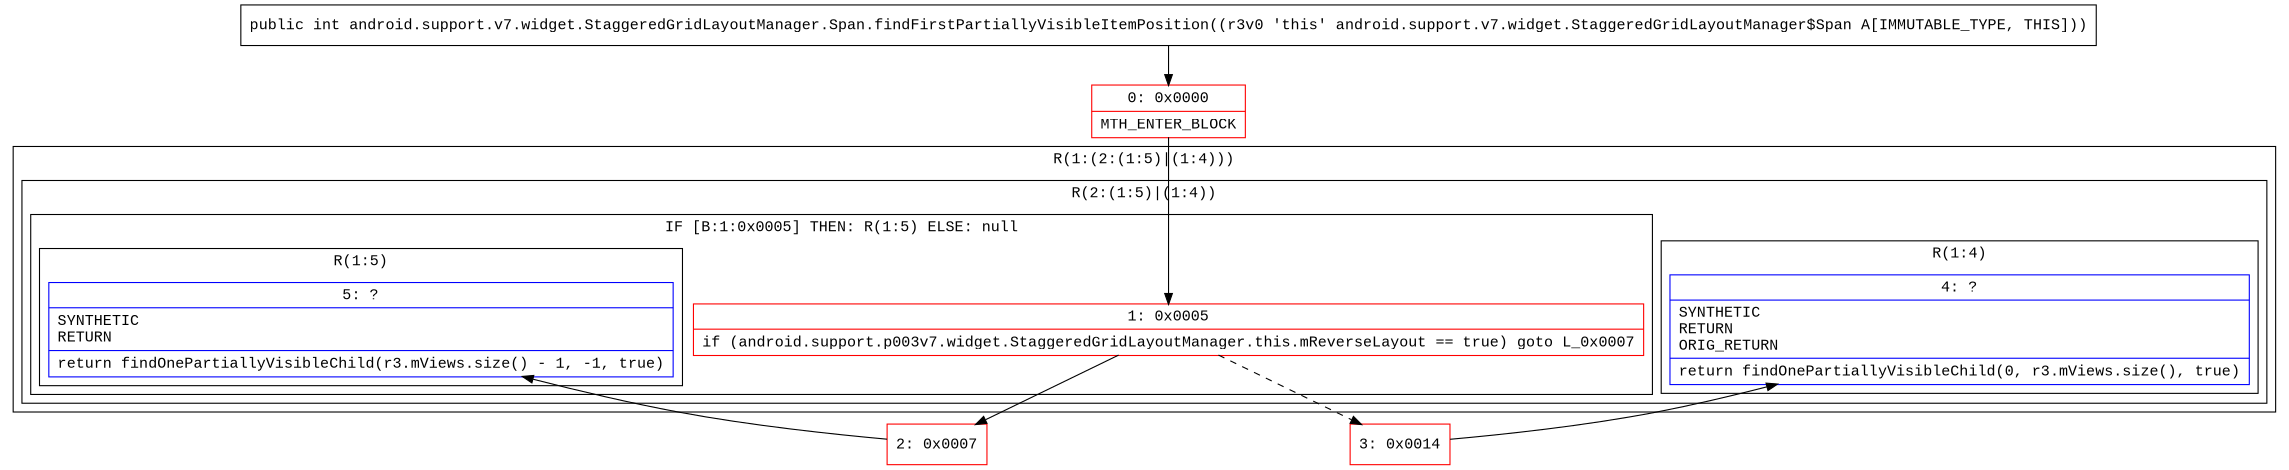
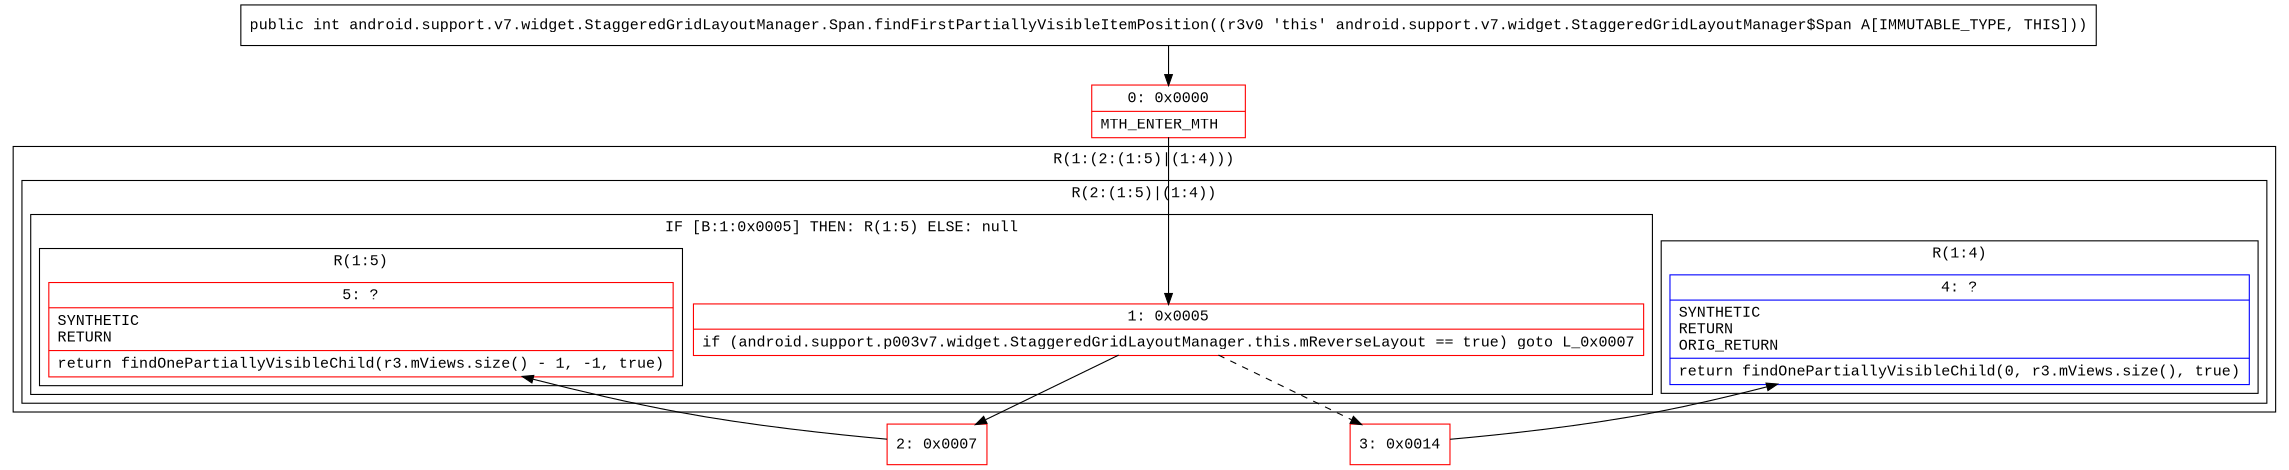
(1169, 124) -> (1160, 124)
(361, 330) -> (361, 330)
